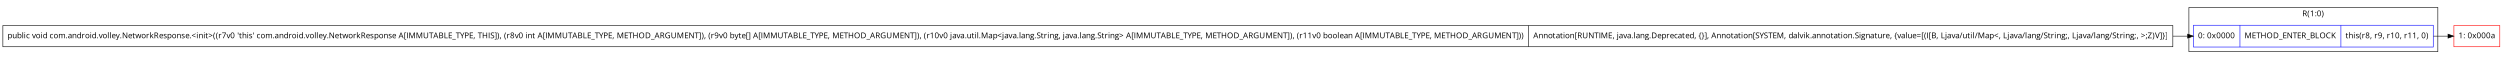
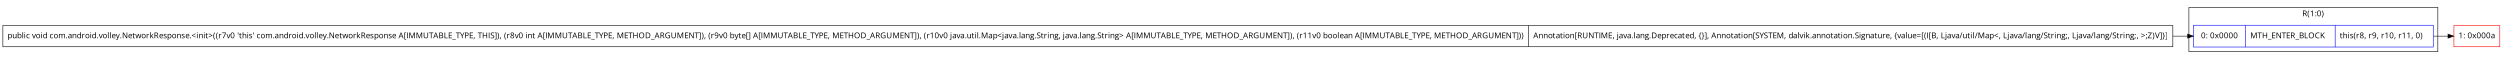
(2290, 36) -> (2288, 36)
